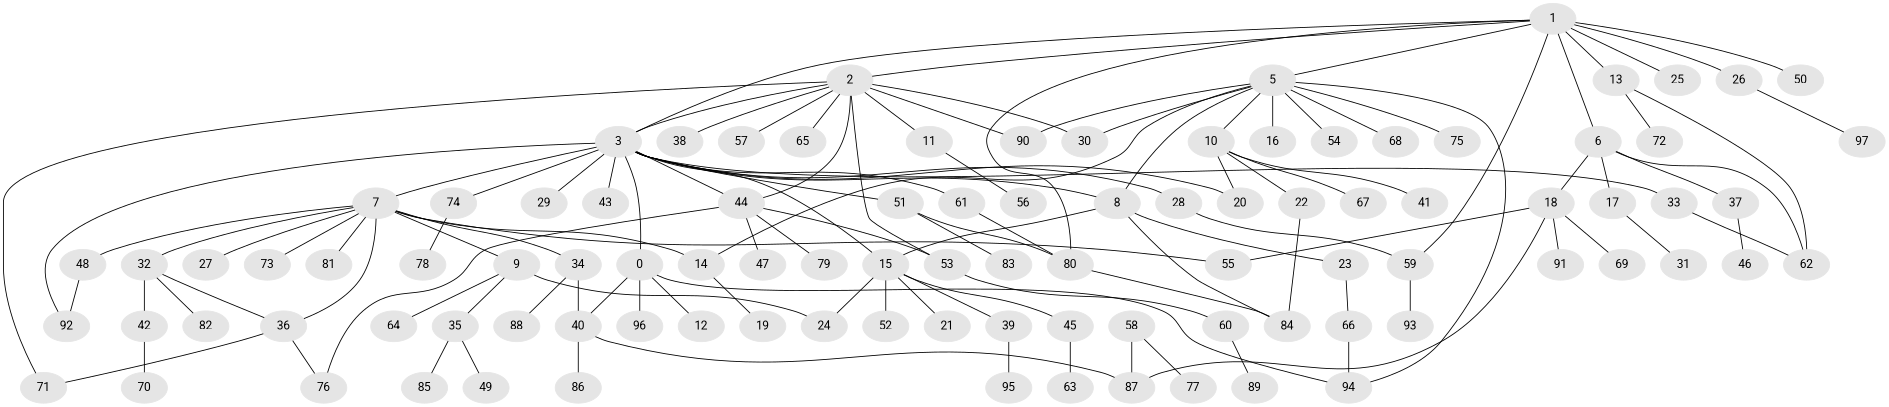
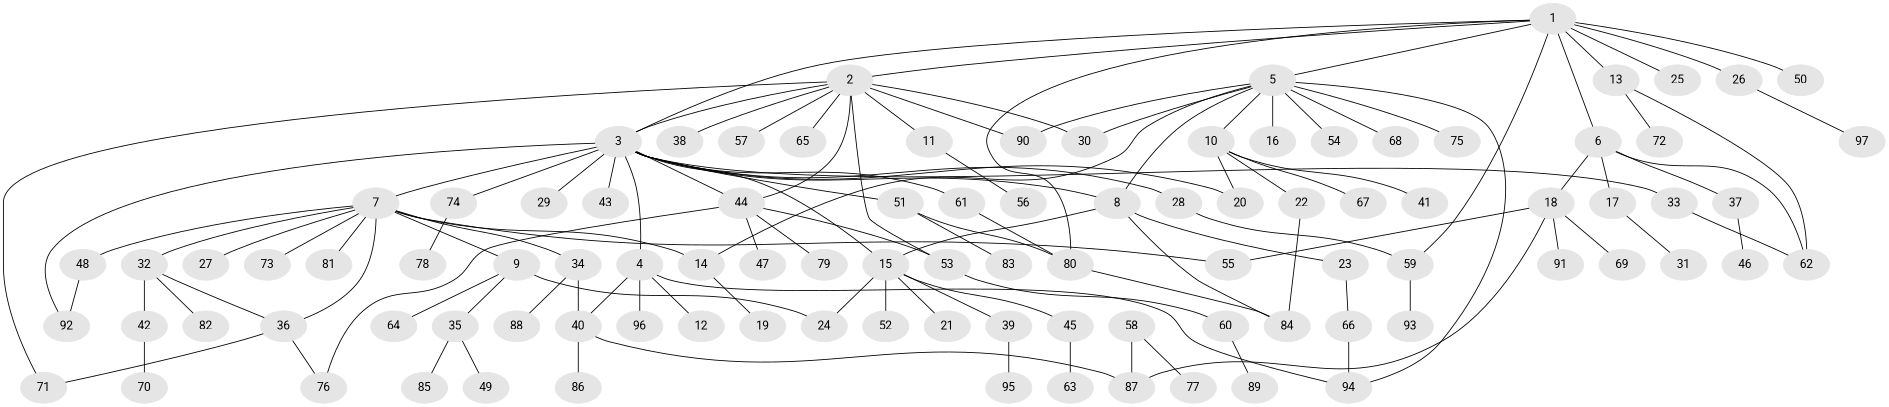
(640, 265) -> (640, 265)
